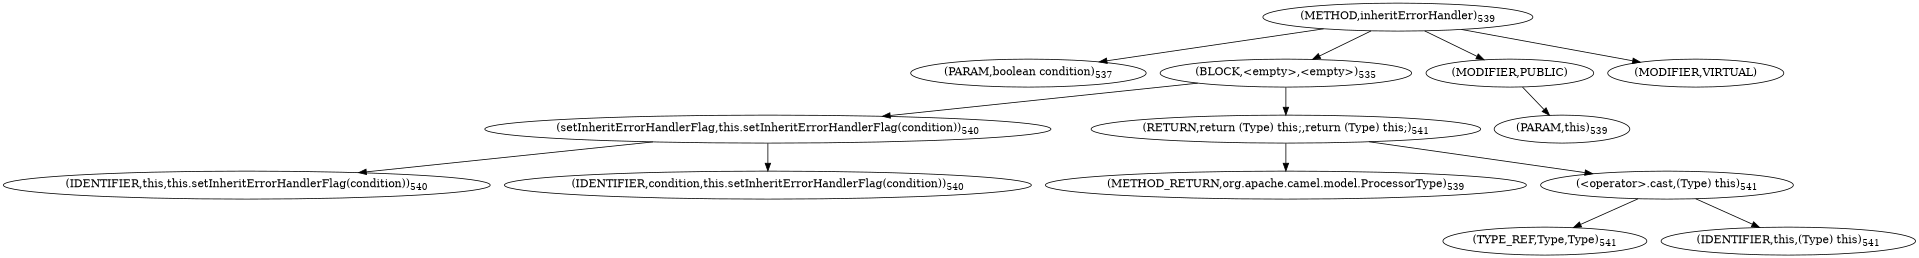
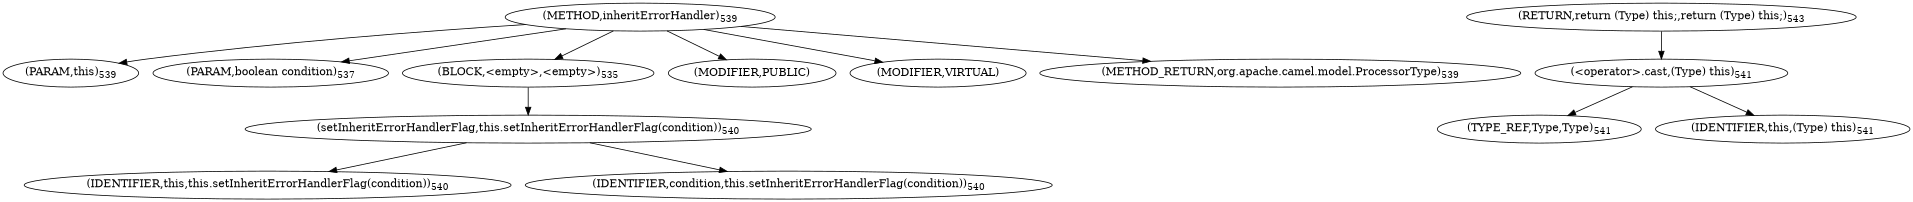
(1286, 97) -> none
(1533, 98) -> (326, 40)
(1420, 128) -> (1796, 16)
(1286, 153) -> (942, 44)
